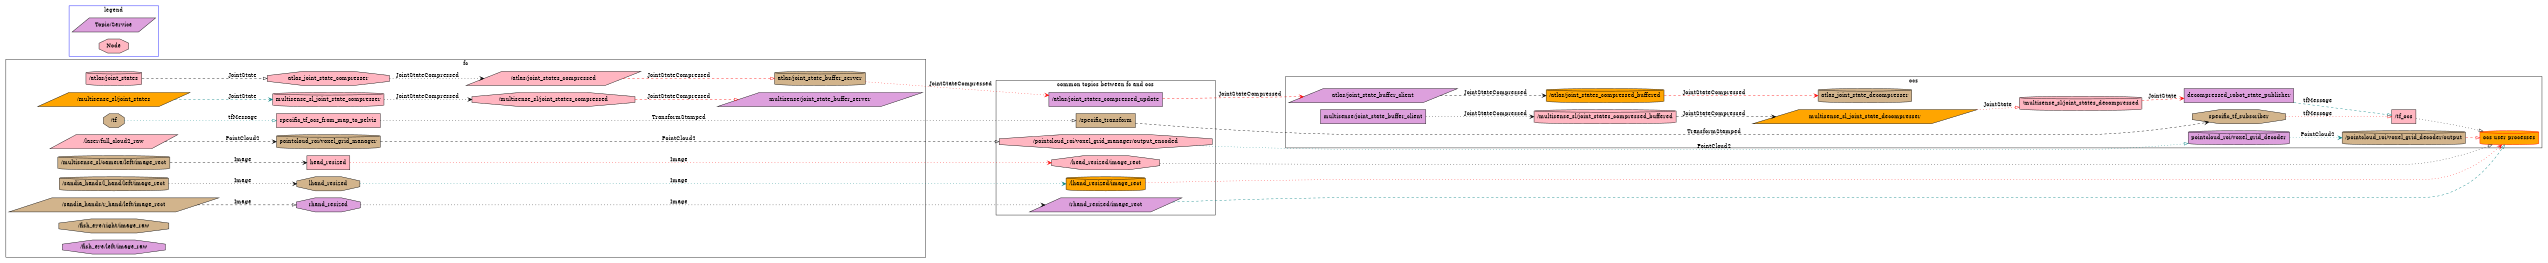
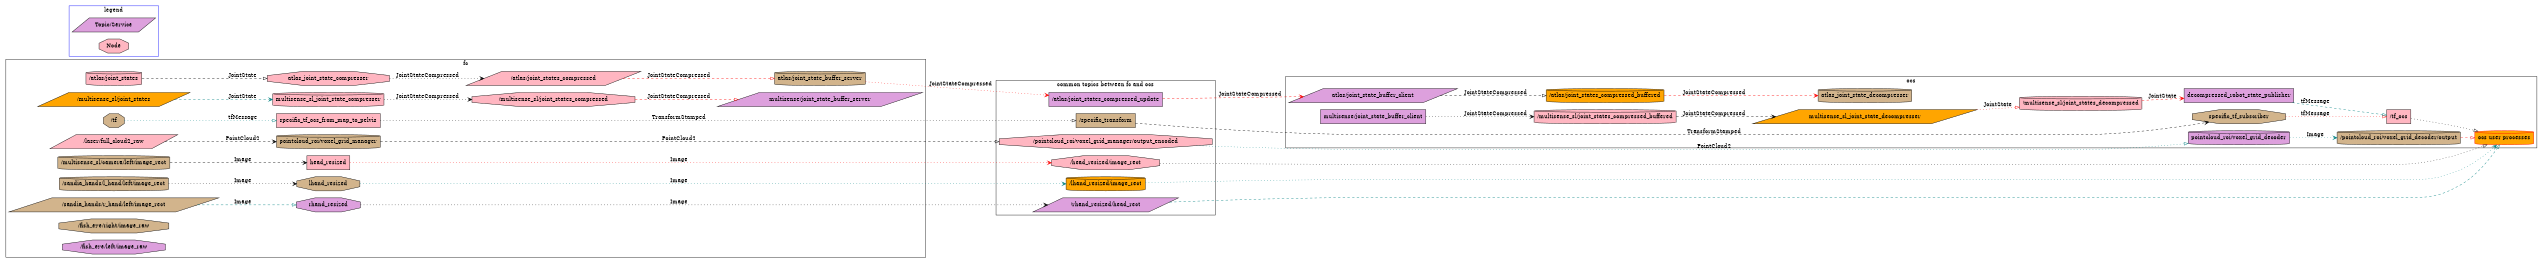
(1491, 96) -> (1491, 96)
(2318, 135) -> (2315, 135)
(1826, 180) -> (1824, 180)
(245, 205) -> (245, 205)
(1106, 205) -> (1106, 205)
